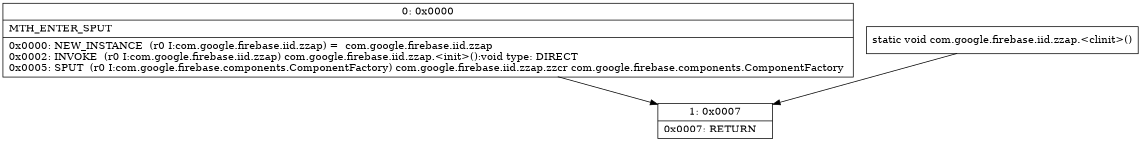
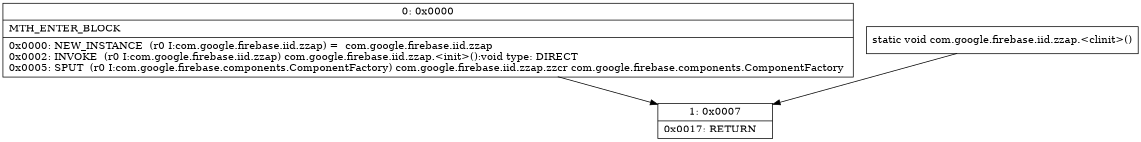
(61, 28) -> (65, 28)
(715, 129) -> (715, 129)
